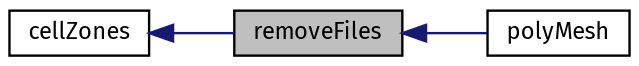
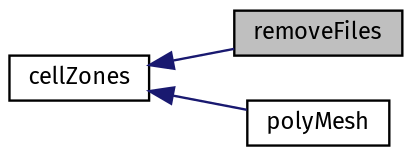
(457, 33) -> (210, 103)
